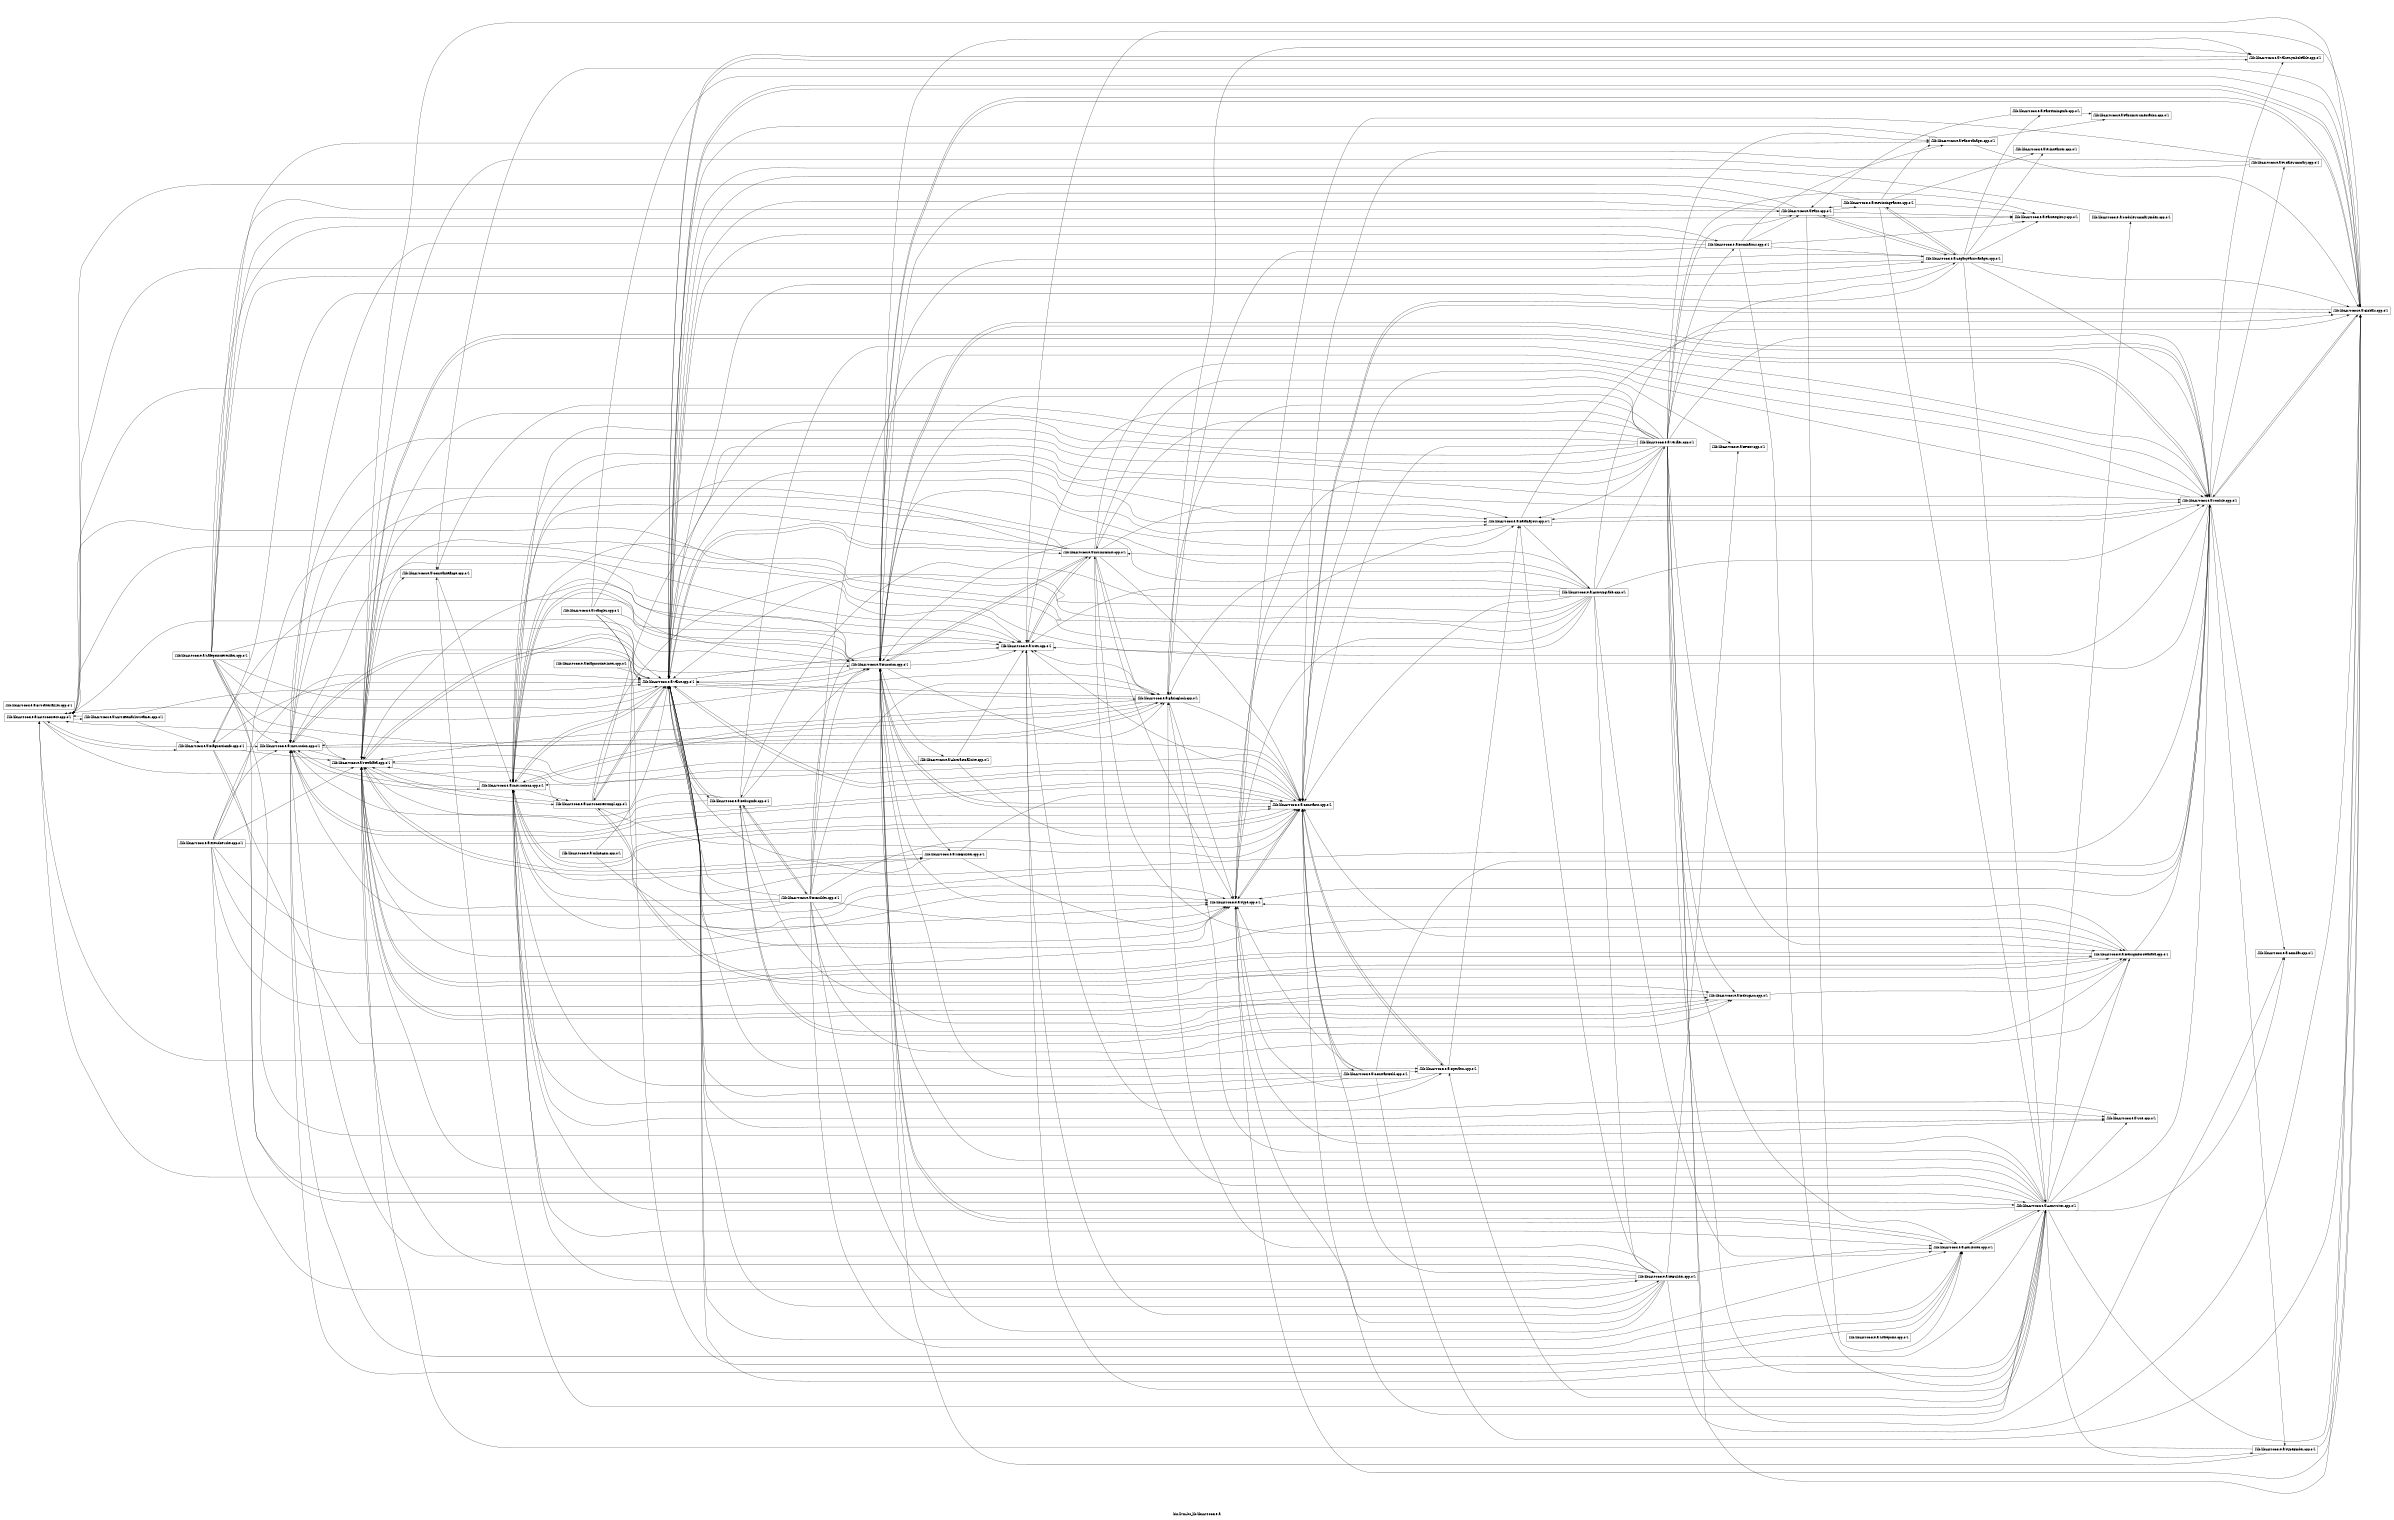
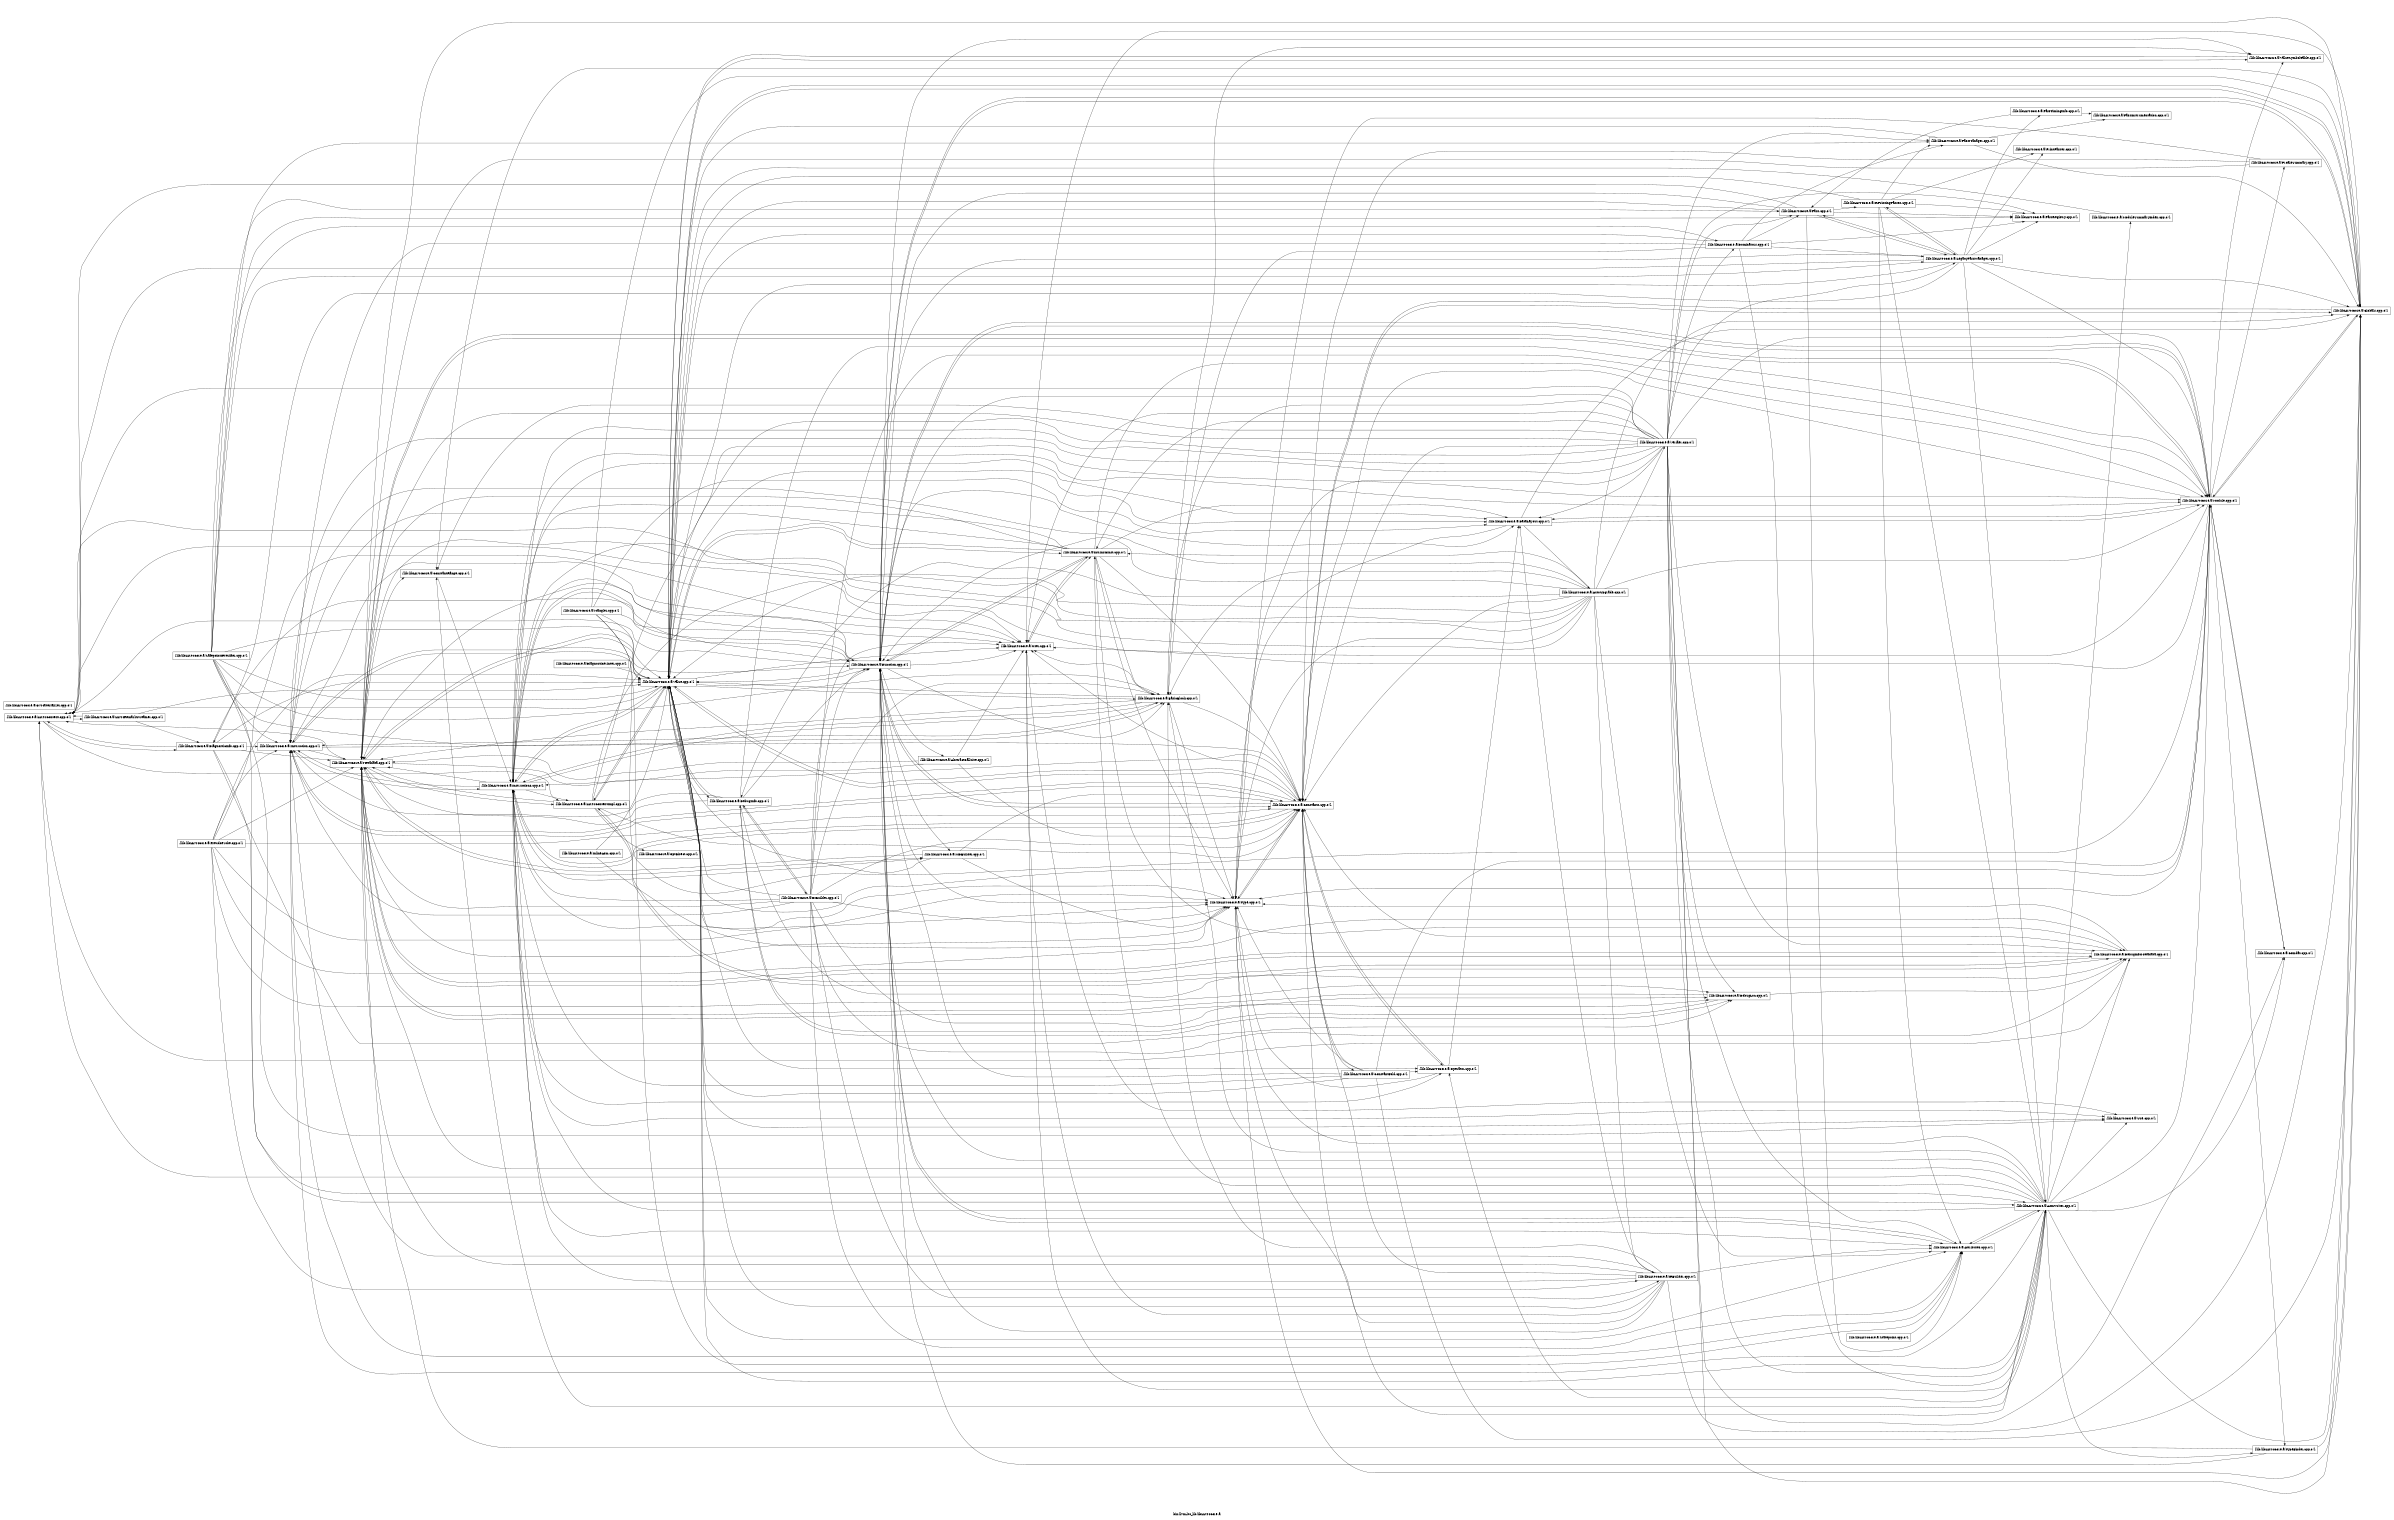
(1836, 207) -> (1891, 728)
(1739, 447) -> none
(1291, 589) -> none
(2196, 735) -> (2248, 728)
none -> (668, 854)
